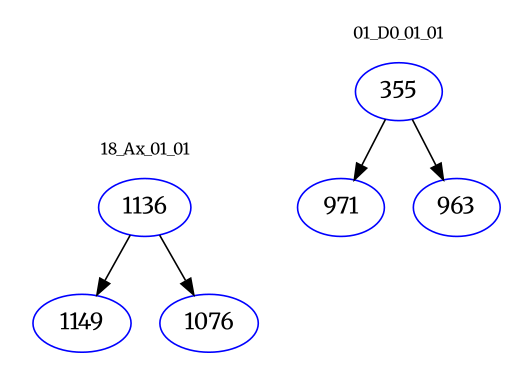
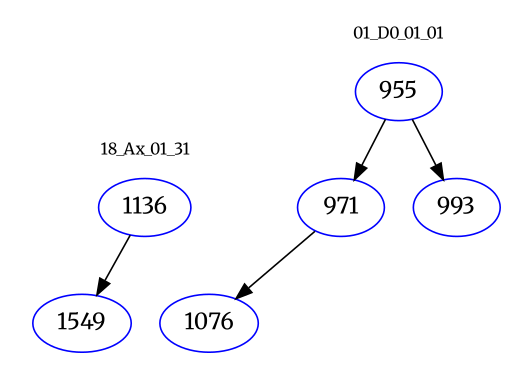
(399, 92) -> (399, 92)
(146, 150) -> (146, 150)
(457, 207) -> (457, 207)
(173, 258) -> (282, 260)
(82, 323) -> (82, 323)
